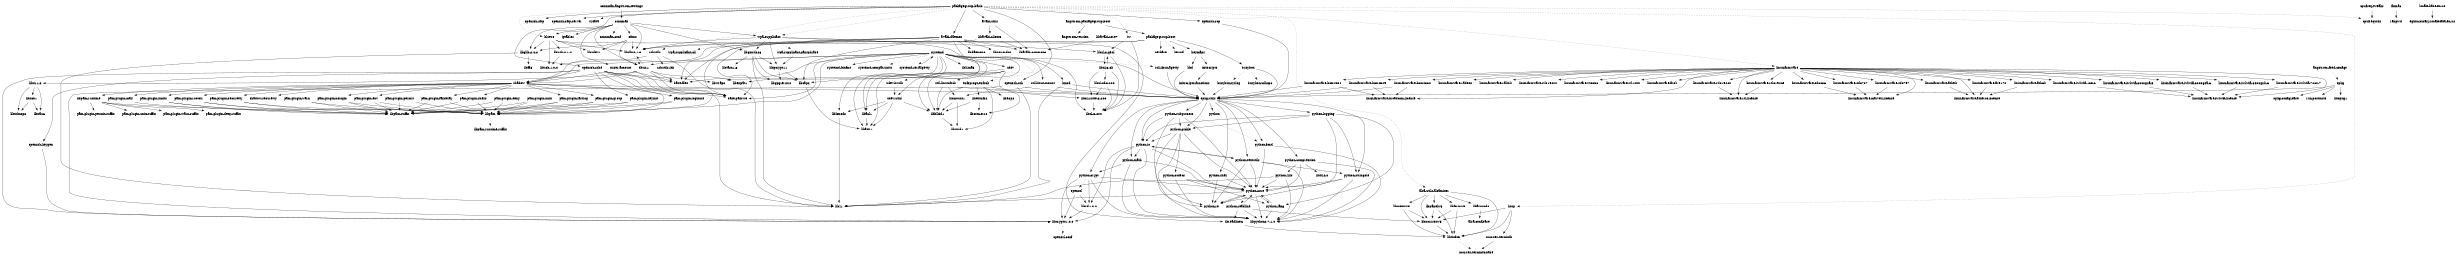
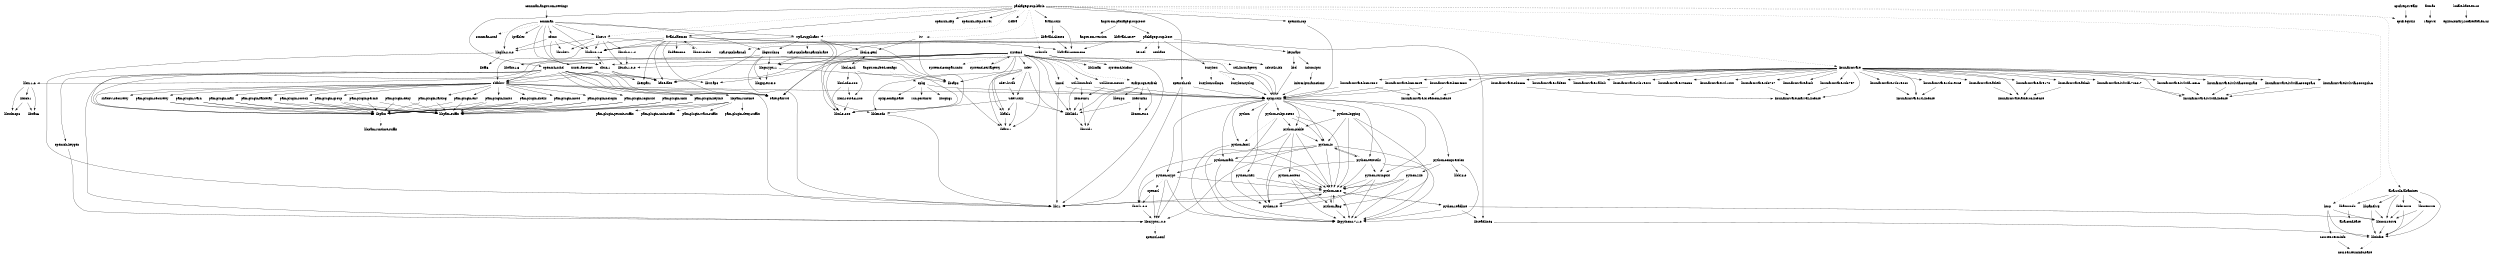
(1034, 94) -> (960, 74)
none -> (567, 99)
none -> (307, 110)
